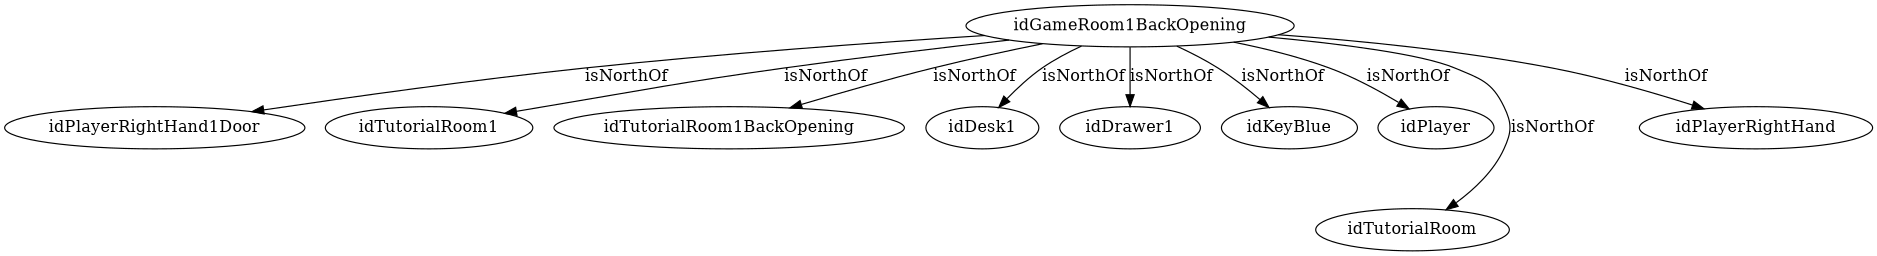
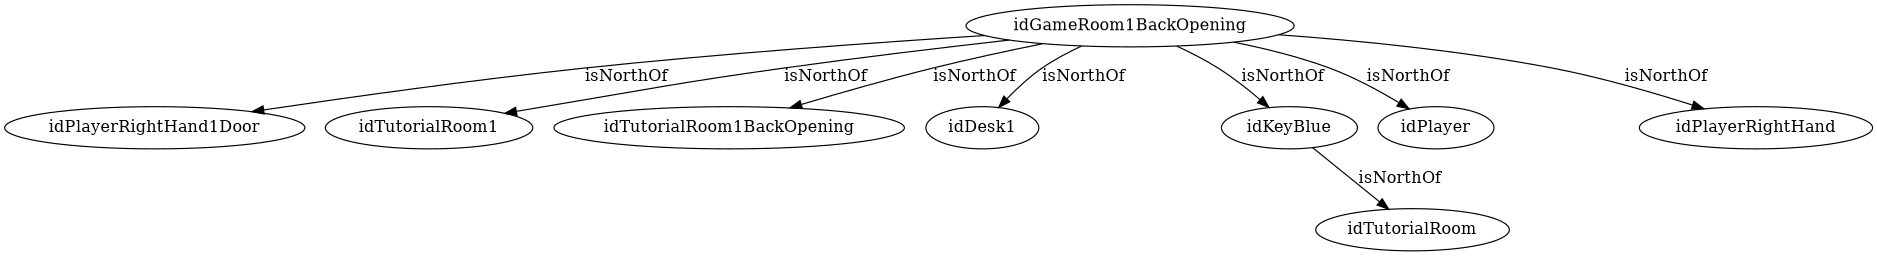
(1451, 67) -> (1346, 175)
(1130, 128) -> none
